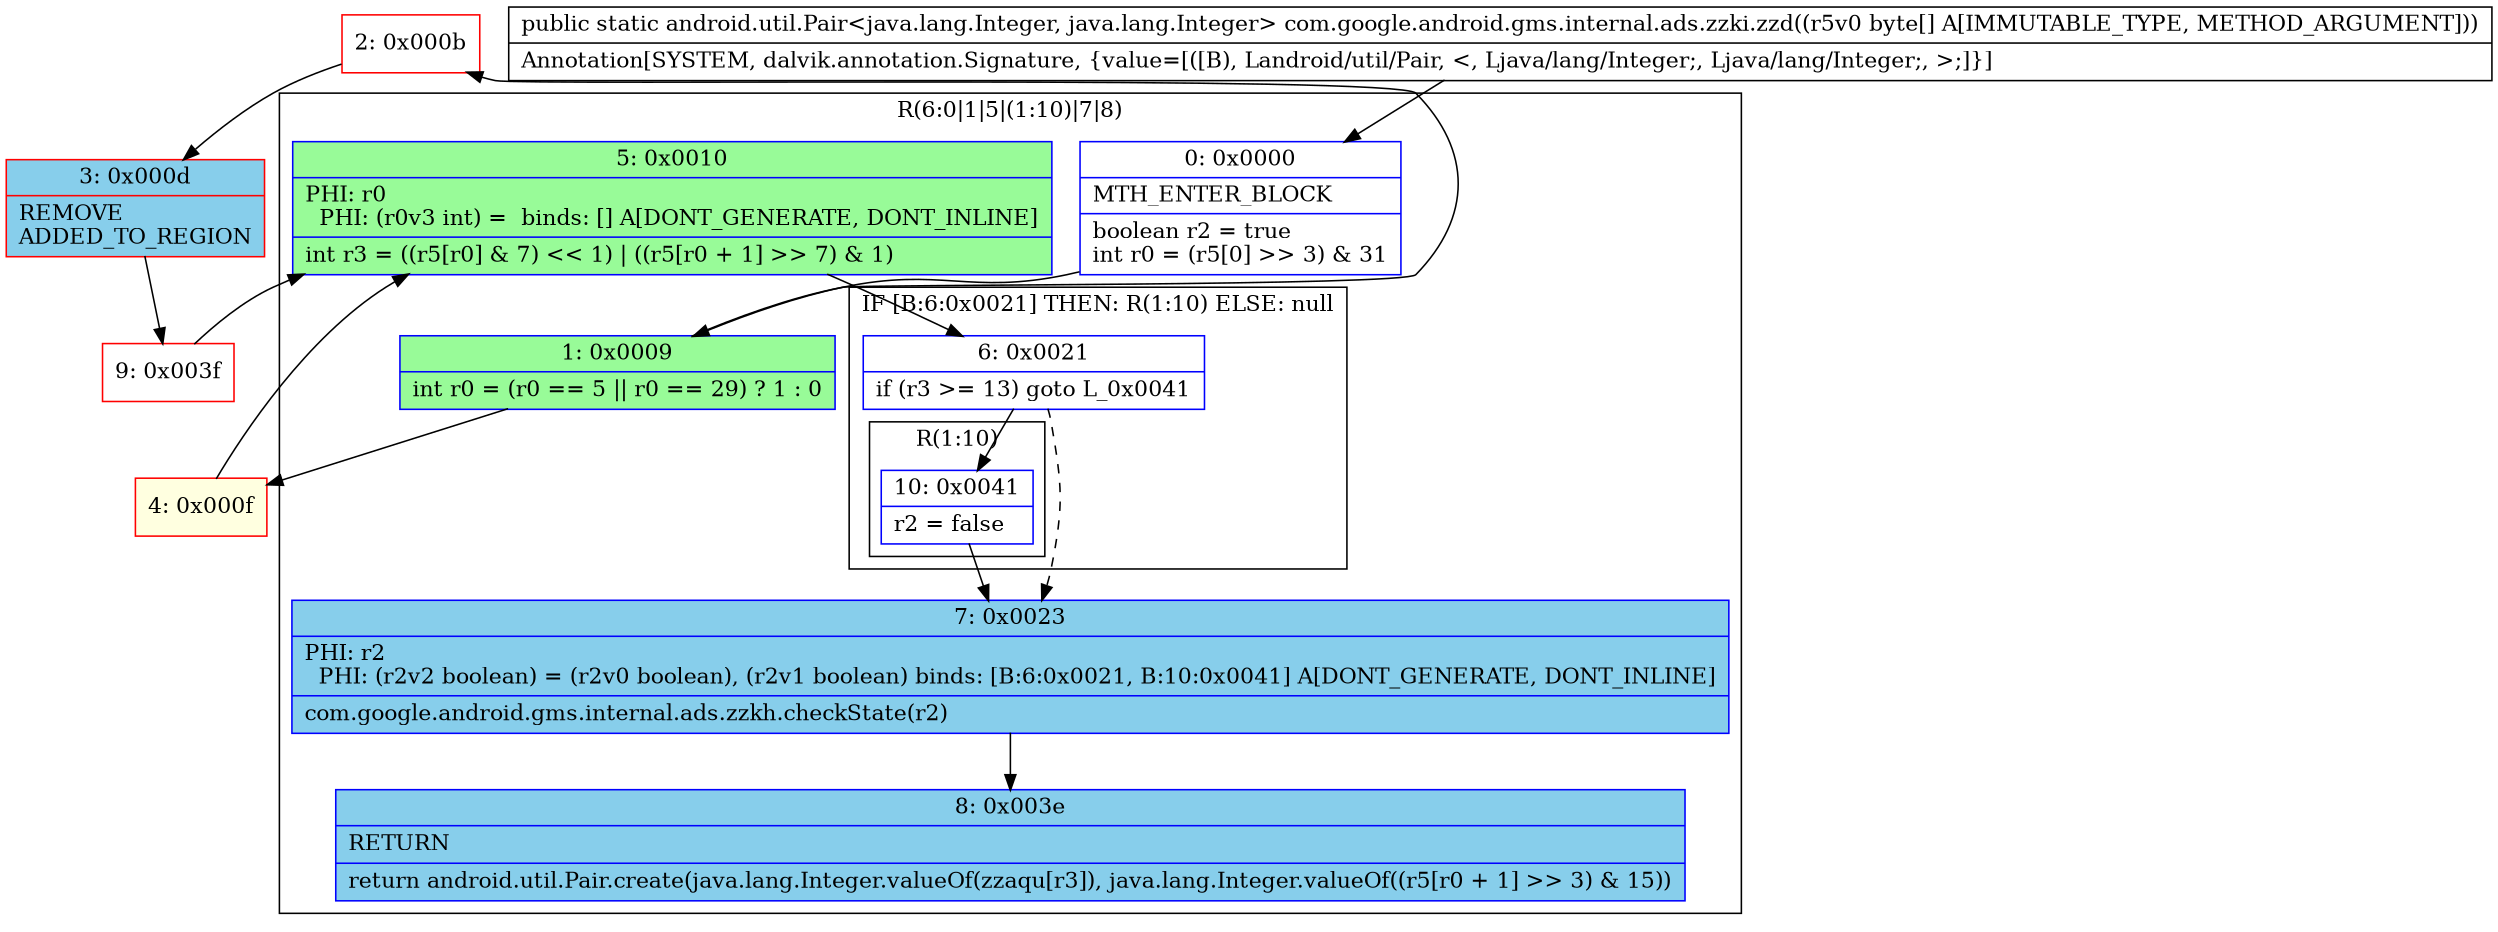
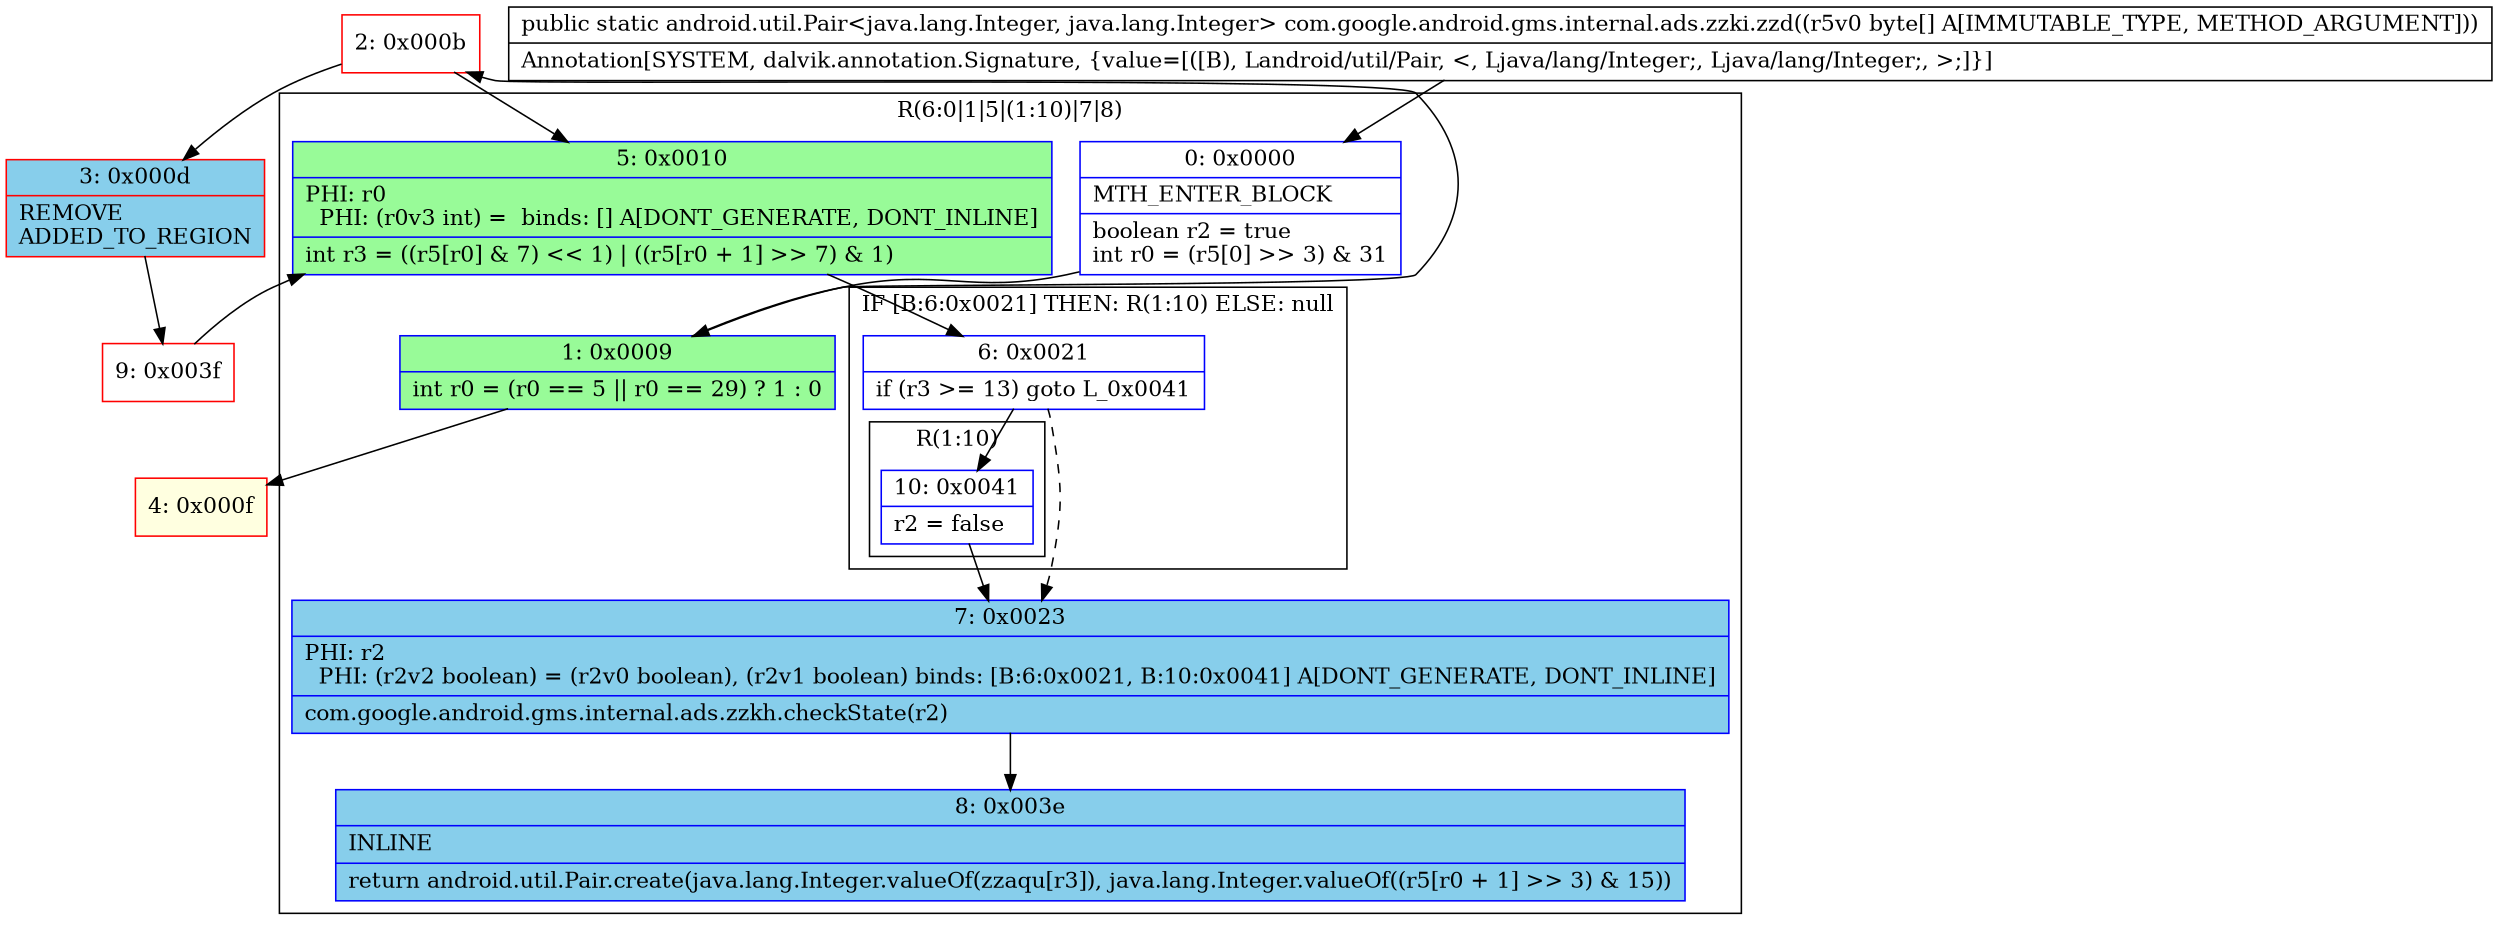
(294, 370) -> (504, 103)
(399, 844) -> (391, 844)
